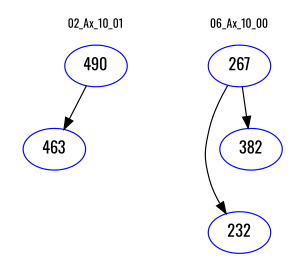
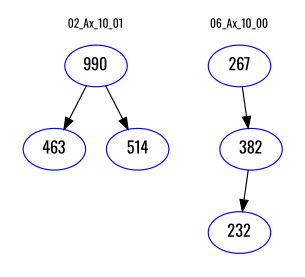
(96, 66) -> (96, 66)
(206, 144) -> (246, 185)
none -> (138, 149)
